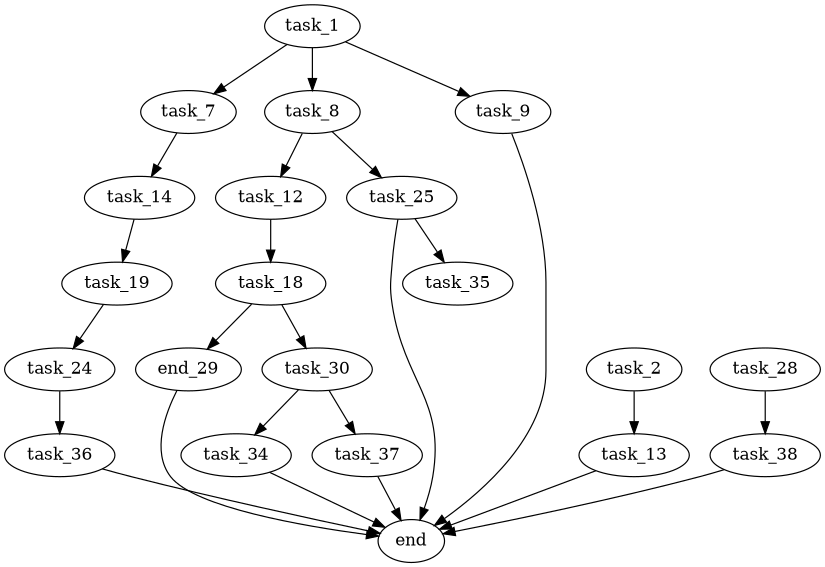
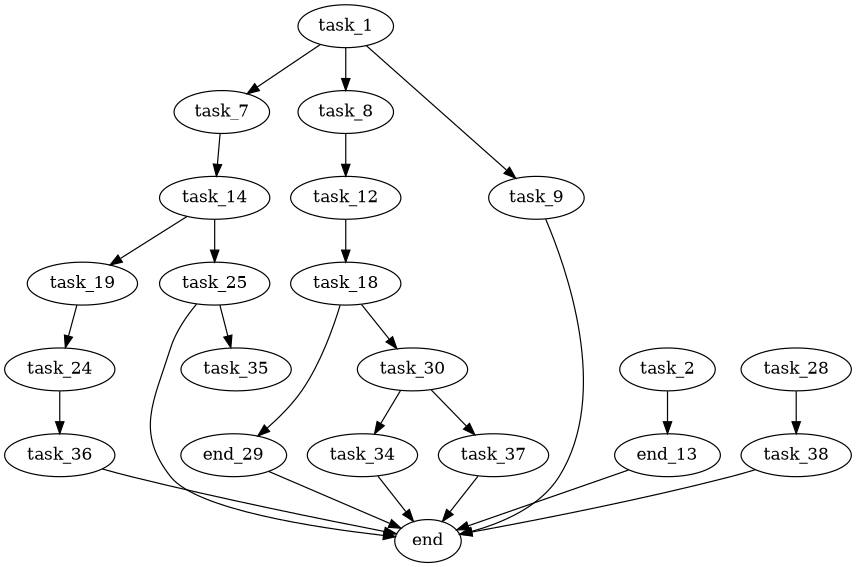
(352, 151) -> (215, 235)
(634, 455) -> (668, 455)
